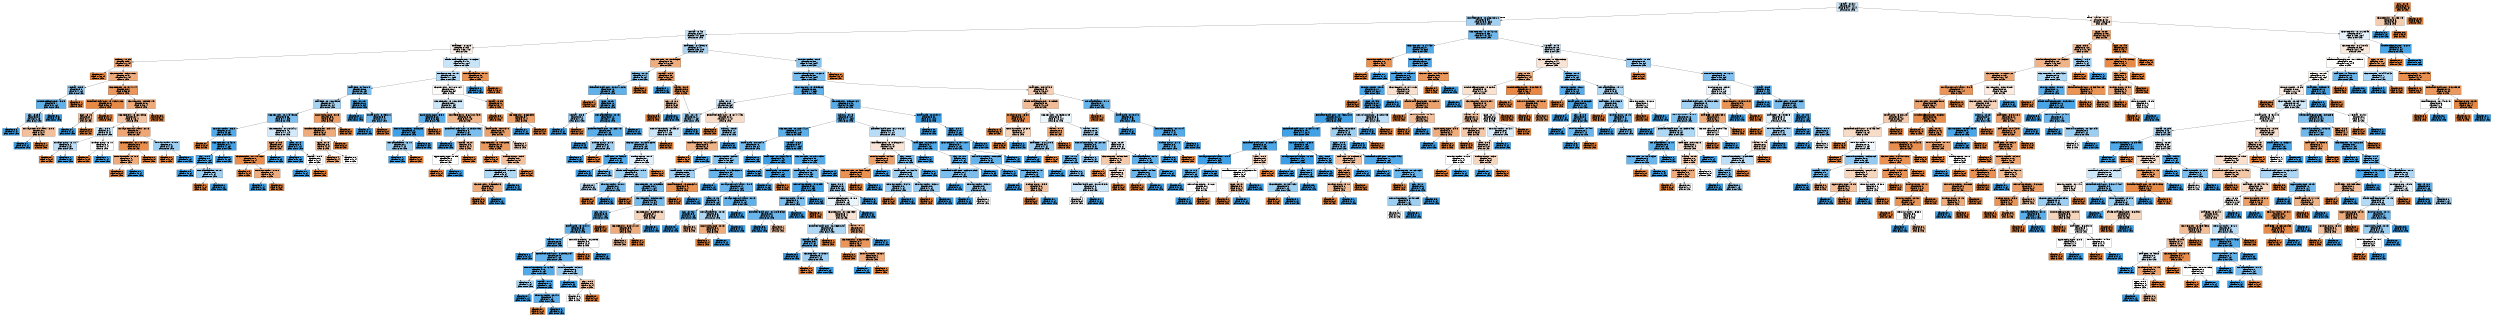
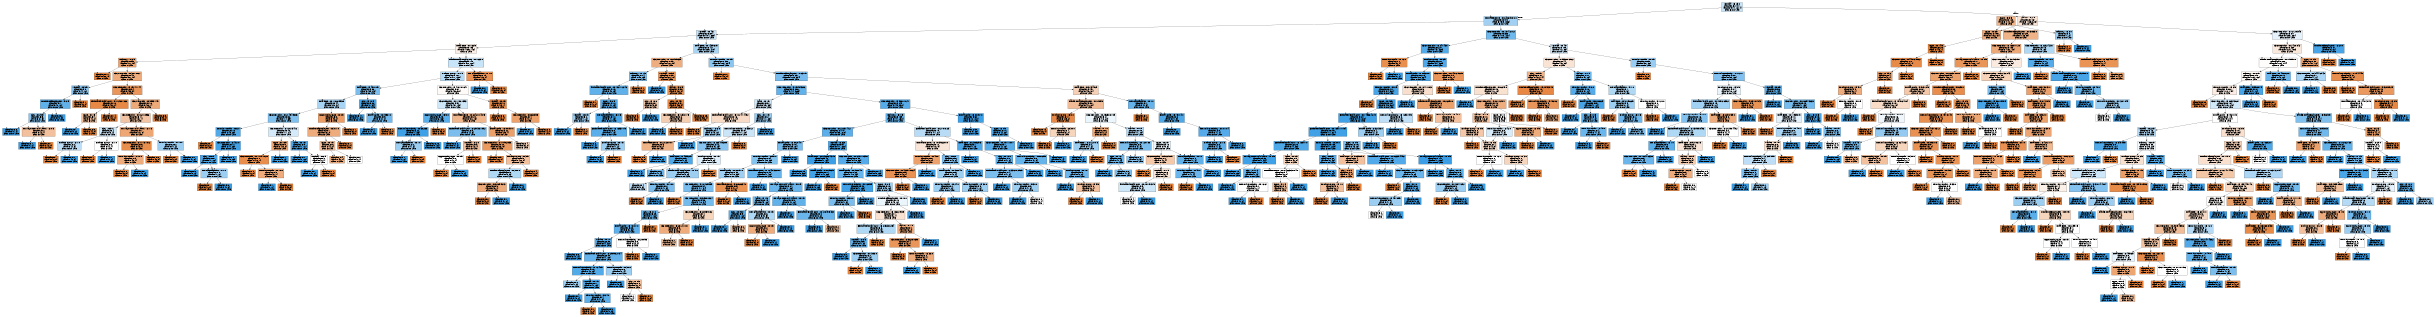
(2092, 41) -> (1999, 27)
(686, 104) -> (676, 97)
(2337, 112) -> (2373, 138)
